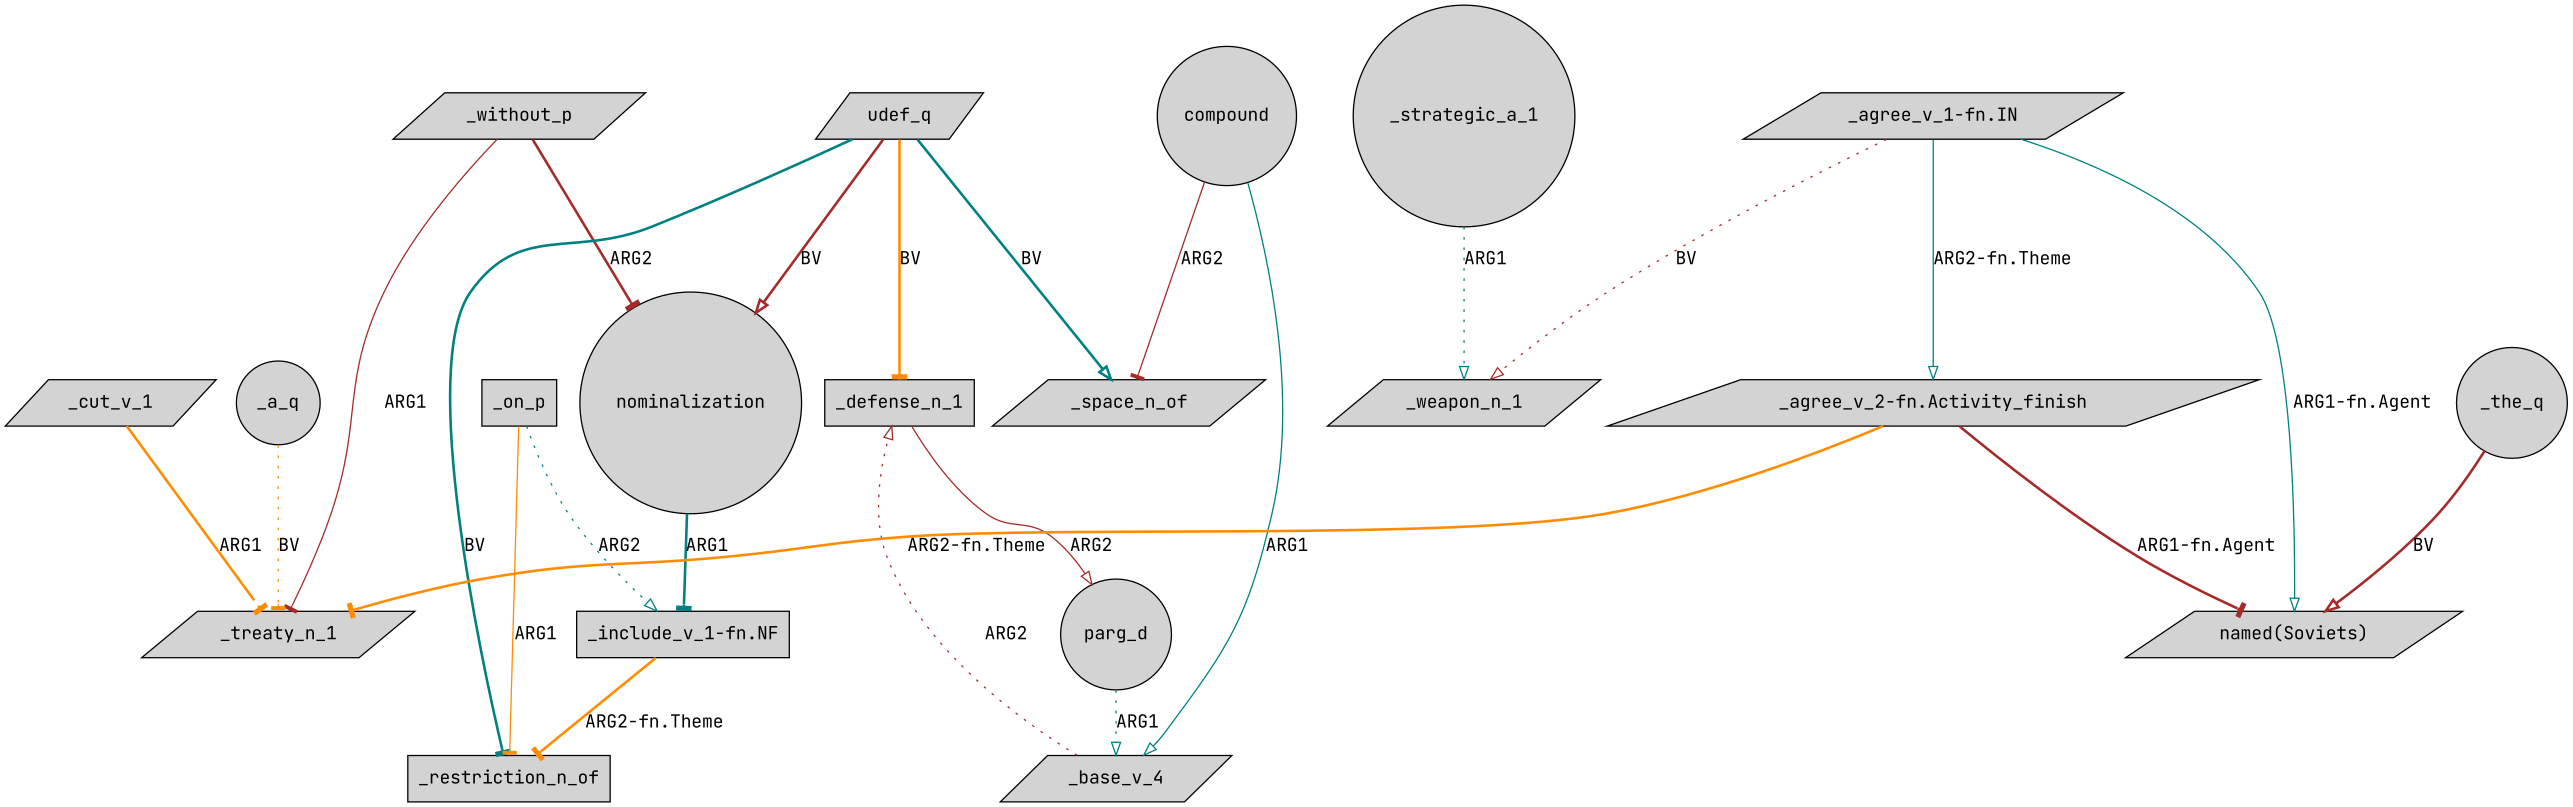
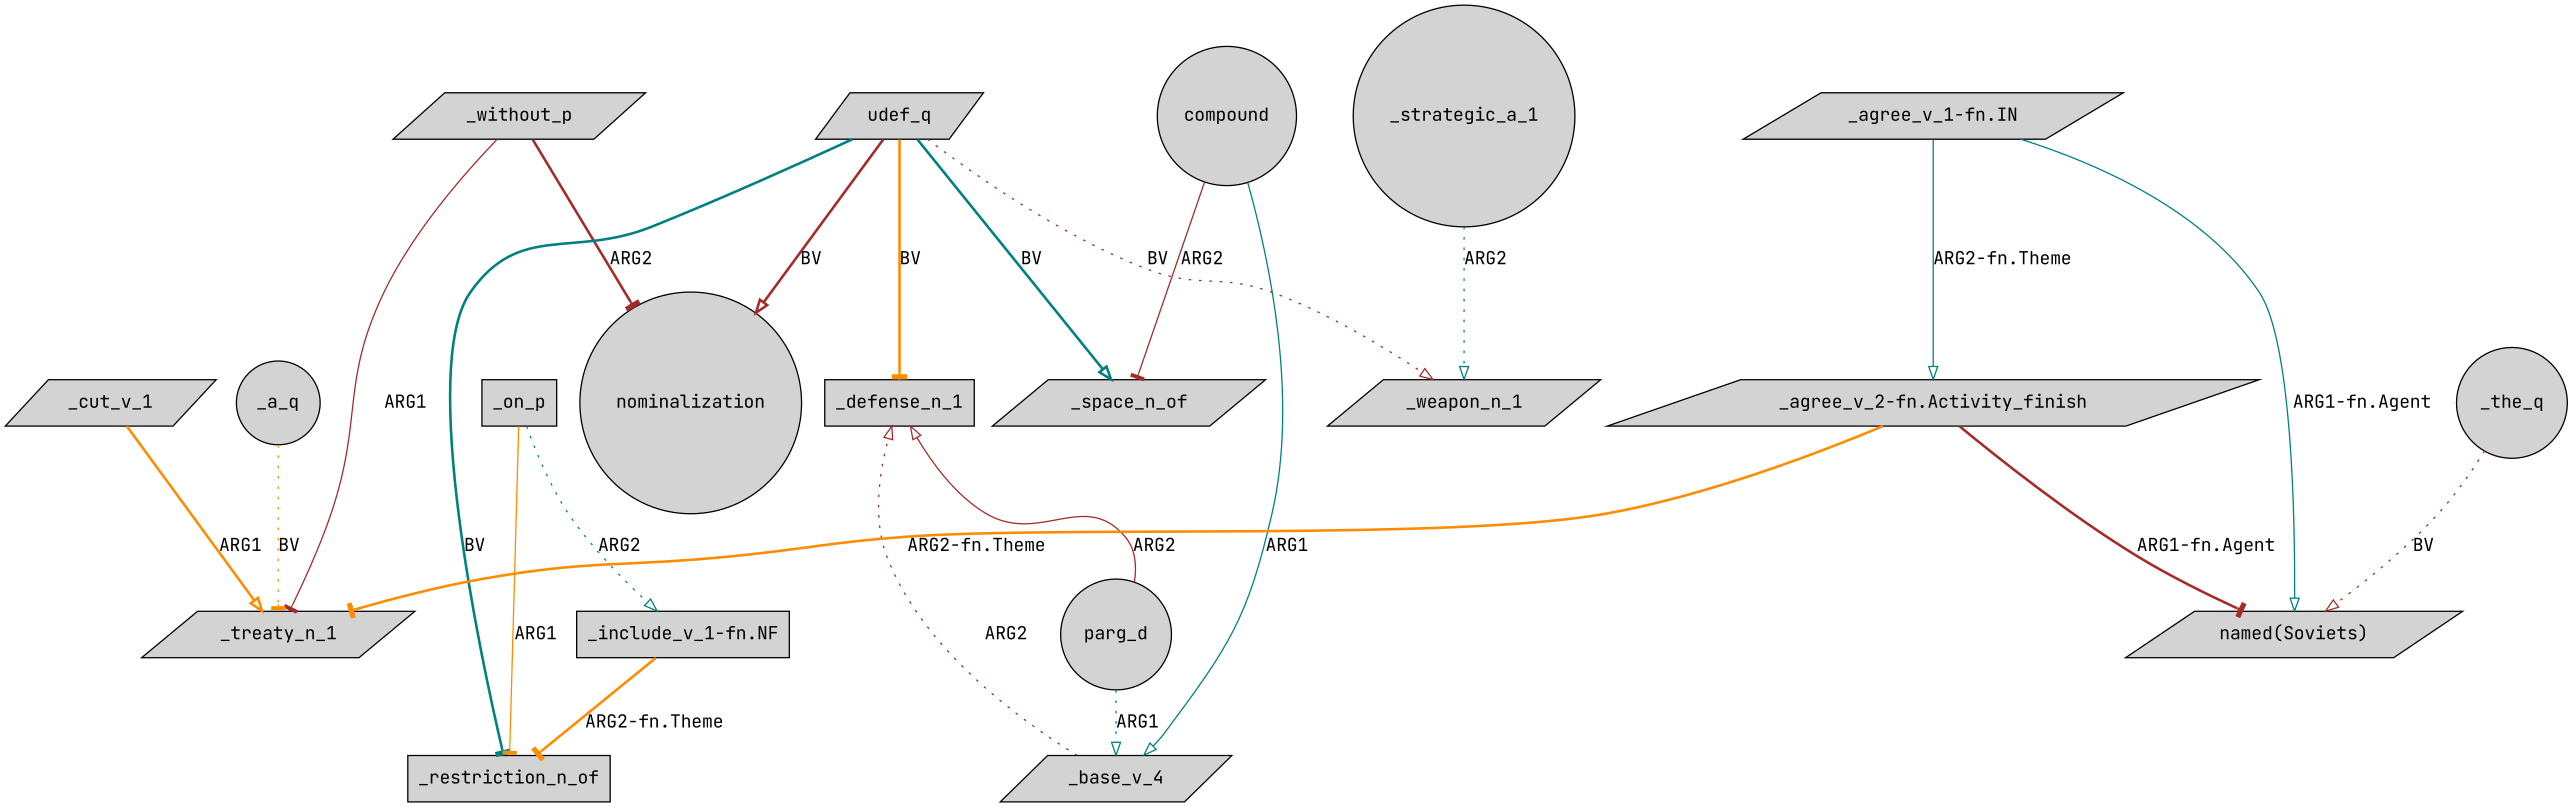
(1687, 244) -> (1154, 271)
(1486, 259) -> (1486, 259)
(191, 513) -> (191, 513)
(988, 515) -> (1030, 523)
(2418, 534) -> (2418, 534)
(686, 552) -> none
